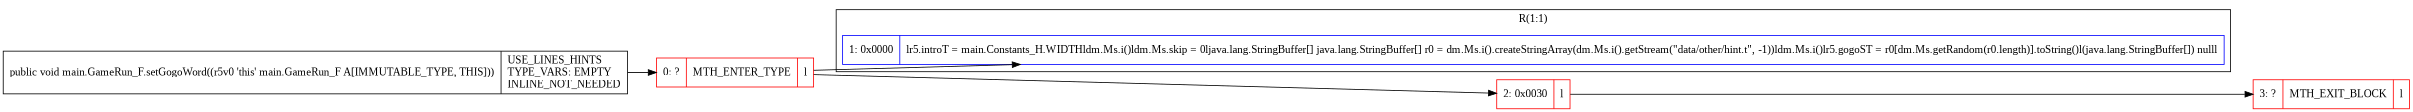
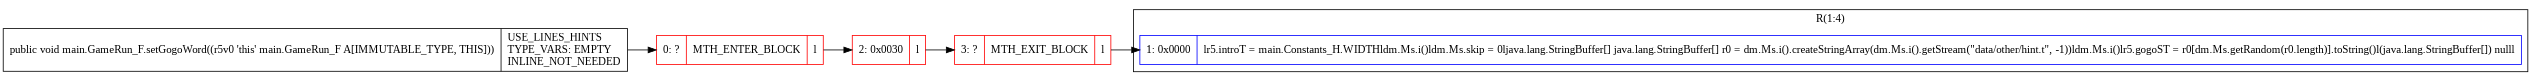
(1533, 19) -> (1831, 19)
(938, 67) -> (1121, 50)
(742, 72) -> (747, 50)
